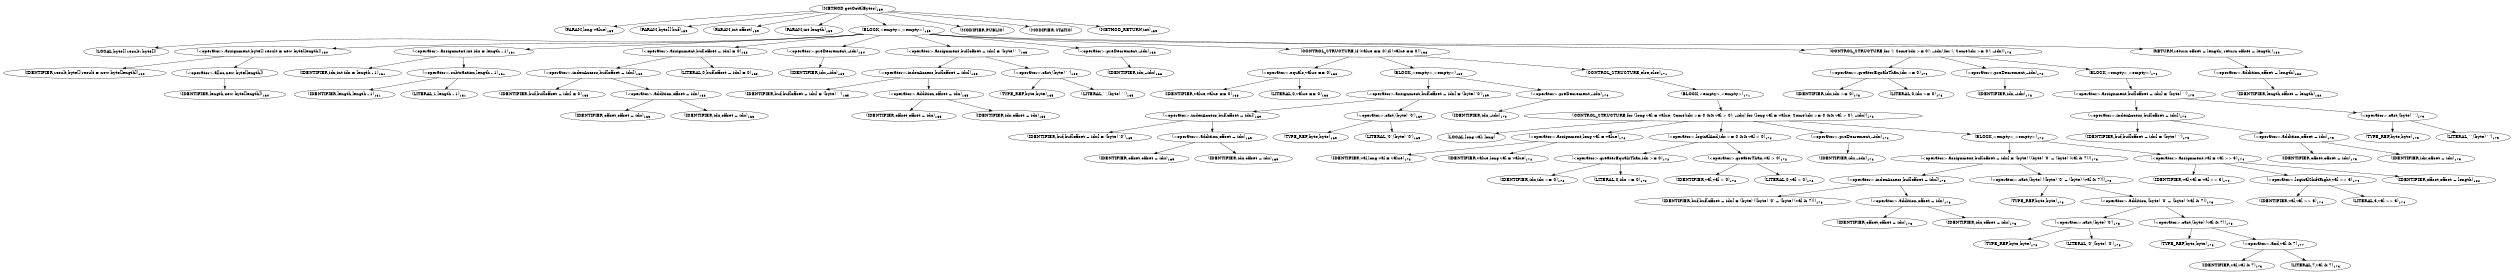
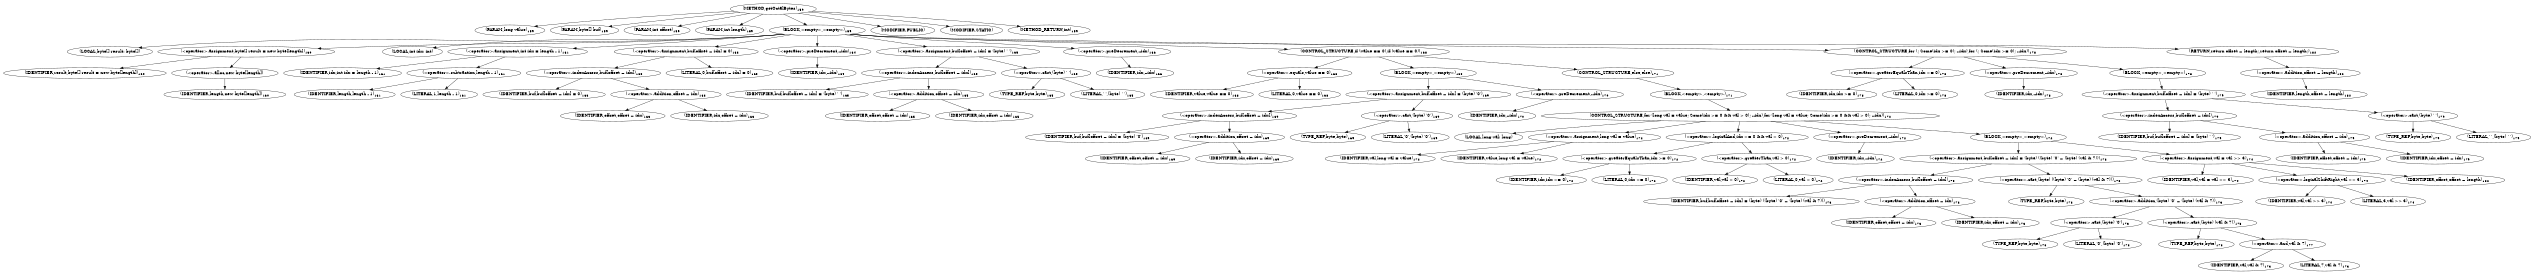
none -> (412, 52)
